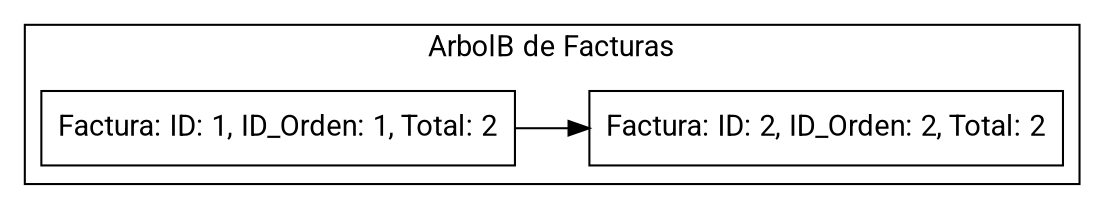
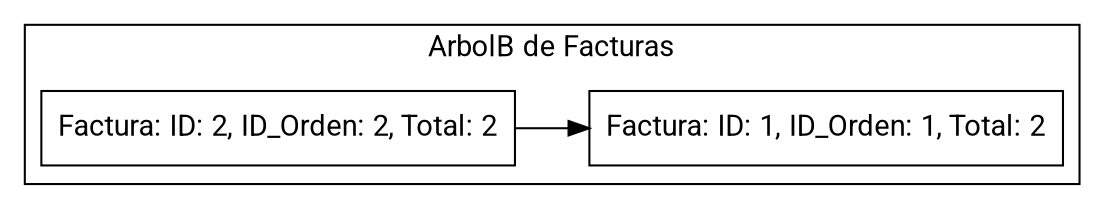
(542, 128) -> (542, 128)
